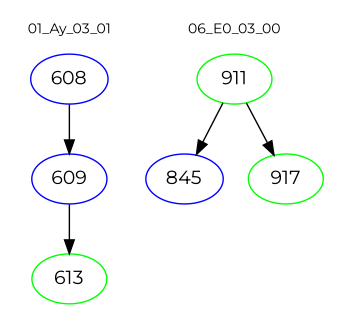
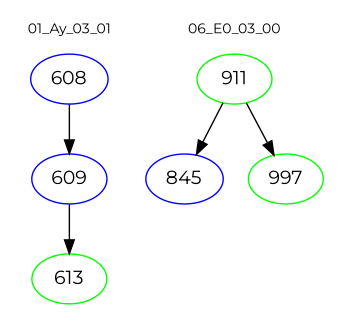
(286, 179) -> (286, 179)
